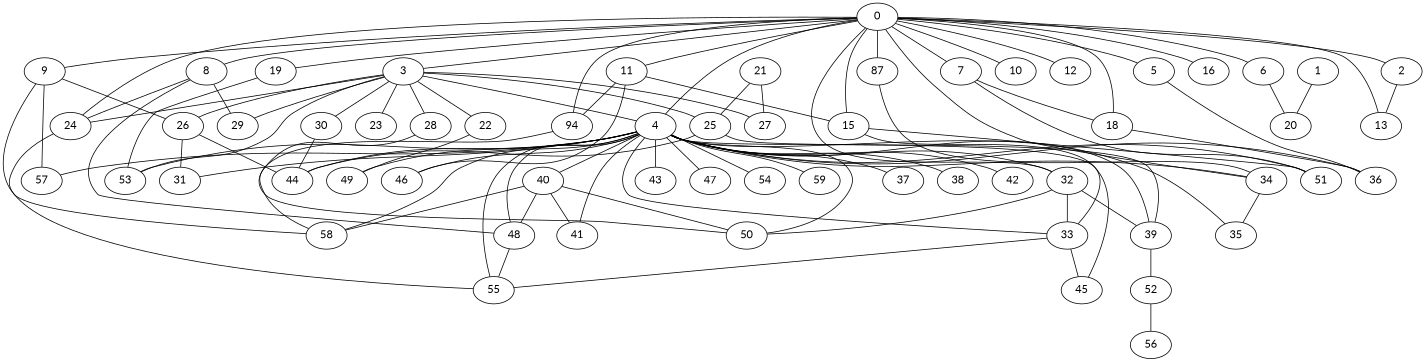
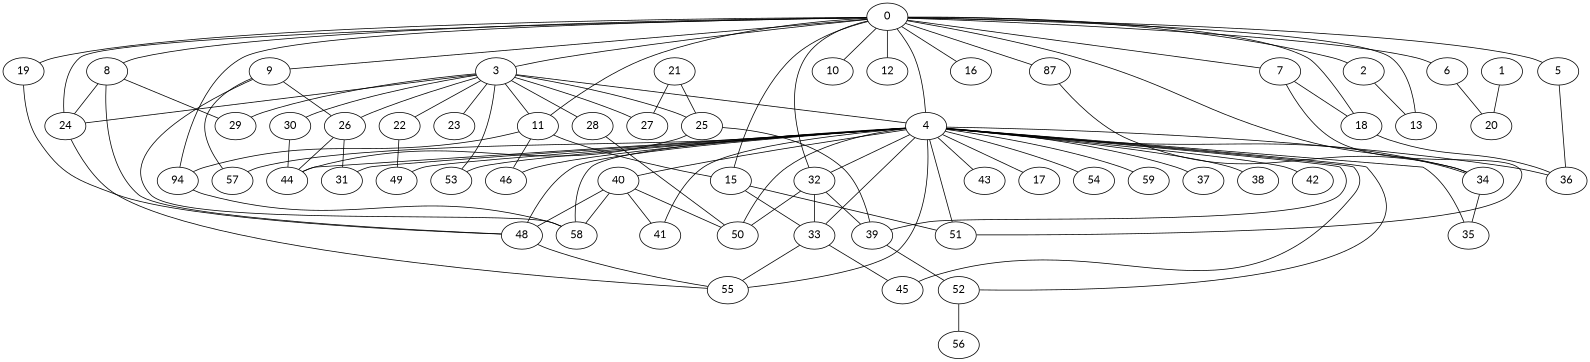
none -> (517, 99)
(181, 103) -> (98, 188)
(710, 181) -> (1039, 181)
none -> (1379, 192)
